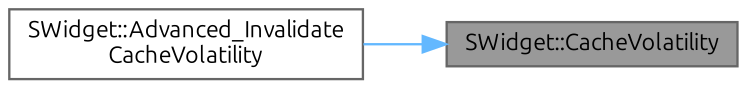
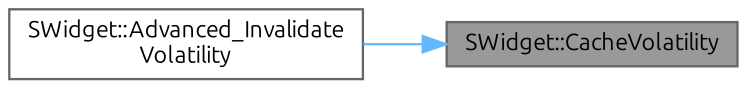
(186, 44) -> (186, 44)
